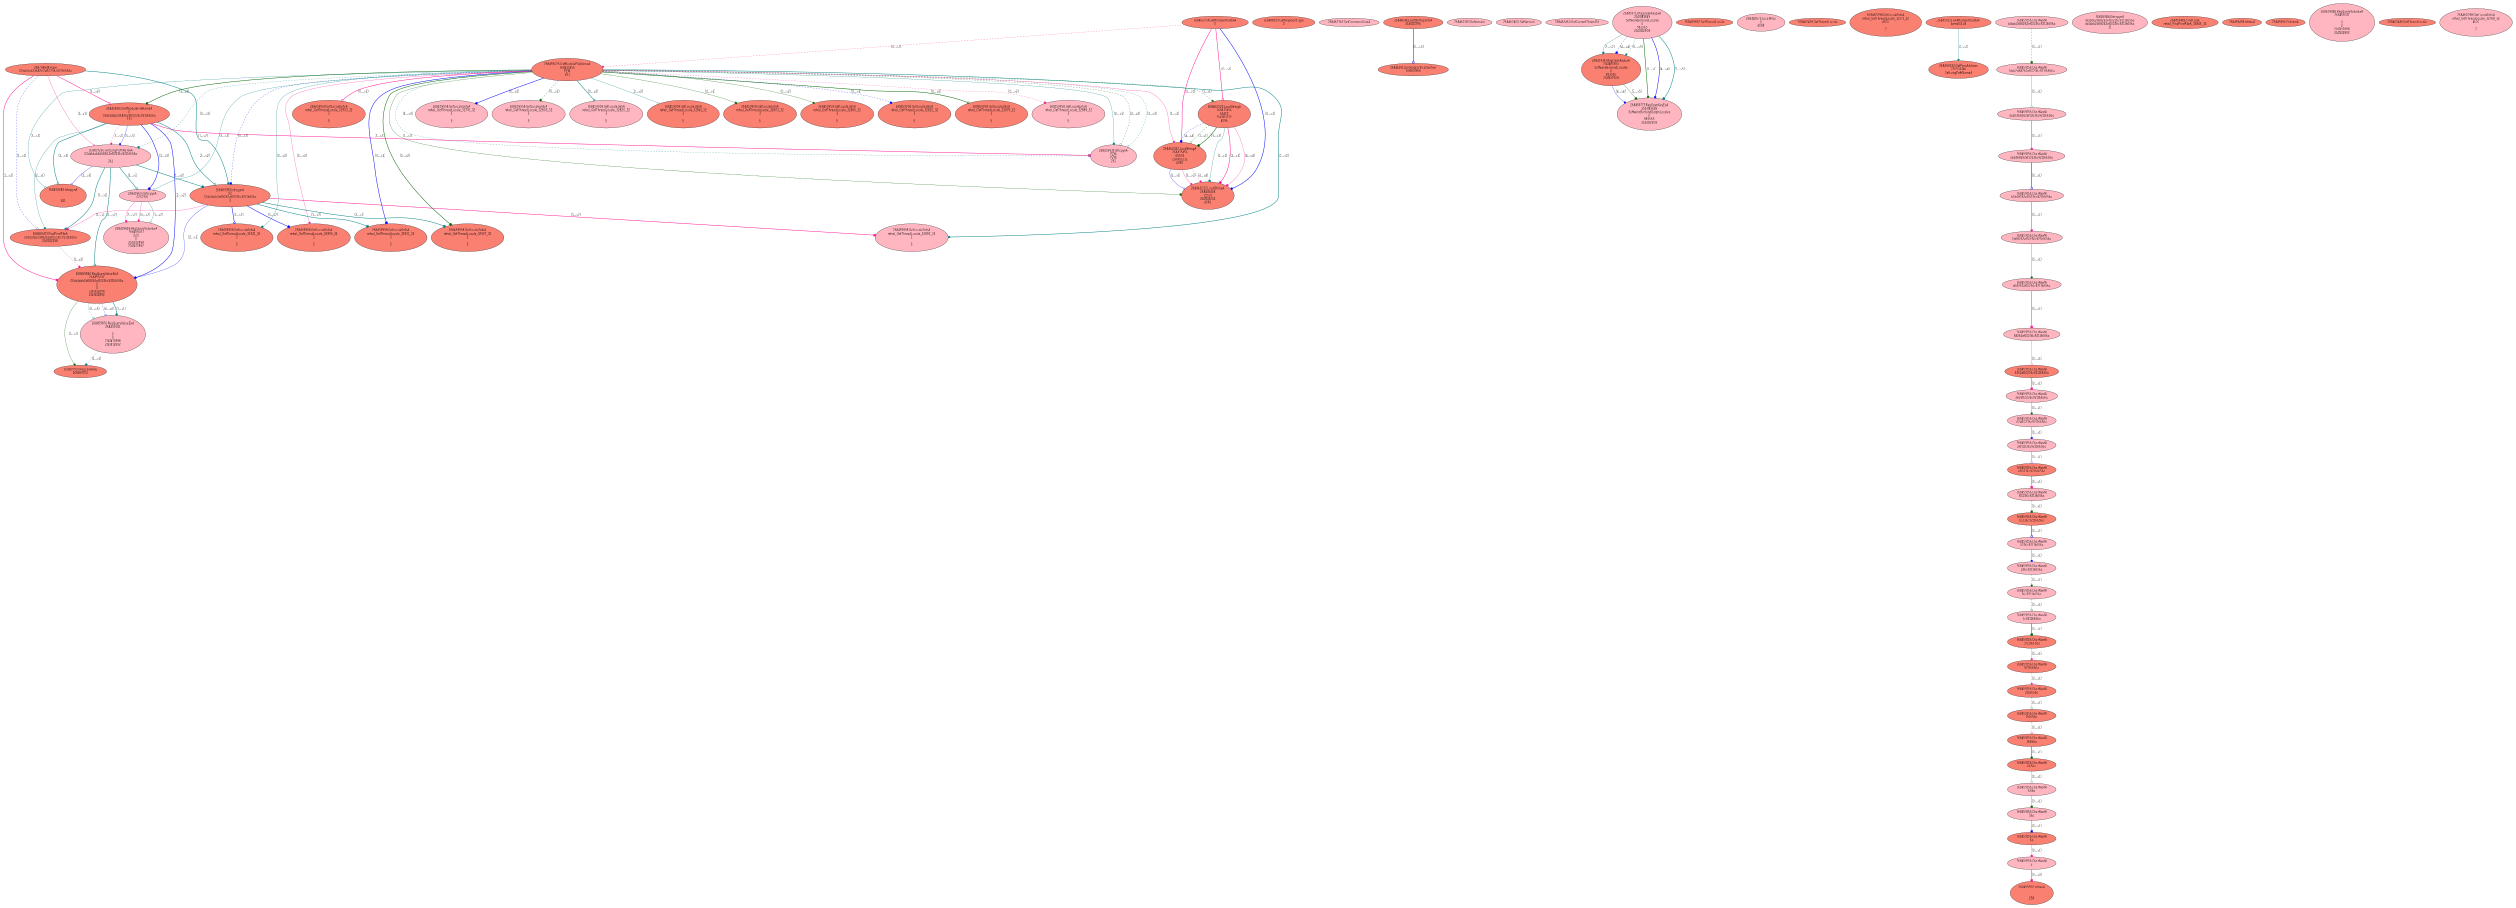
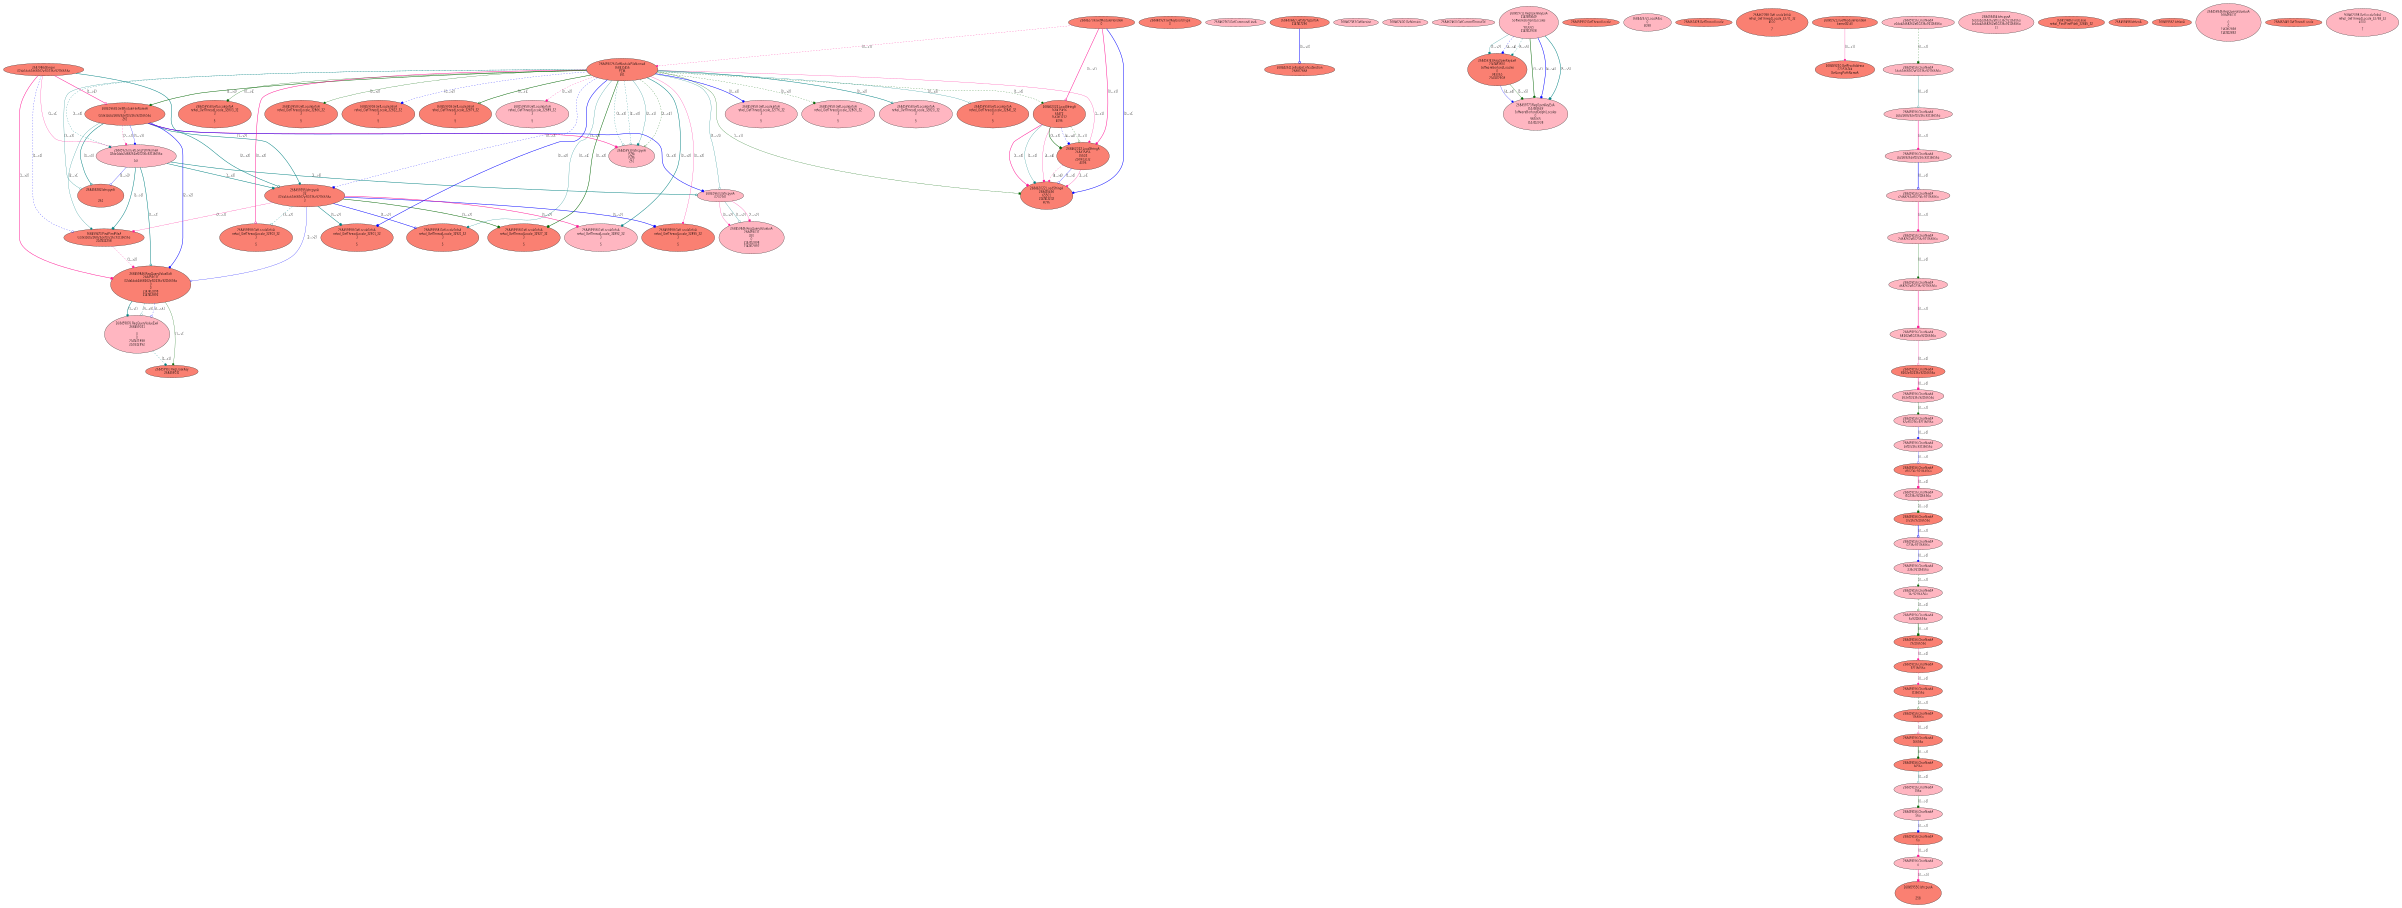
(1959, 44) -> (1845, 44)
none -> (282, 215)
(353, 217) -> (421, 209)
(2032, 893) -> (1918, 893)
